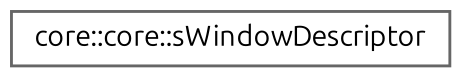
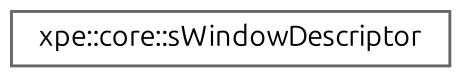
(231, 39) -> (231, 39)
